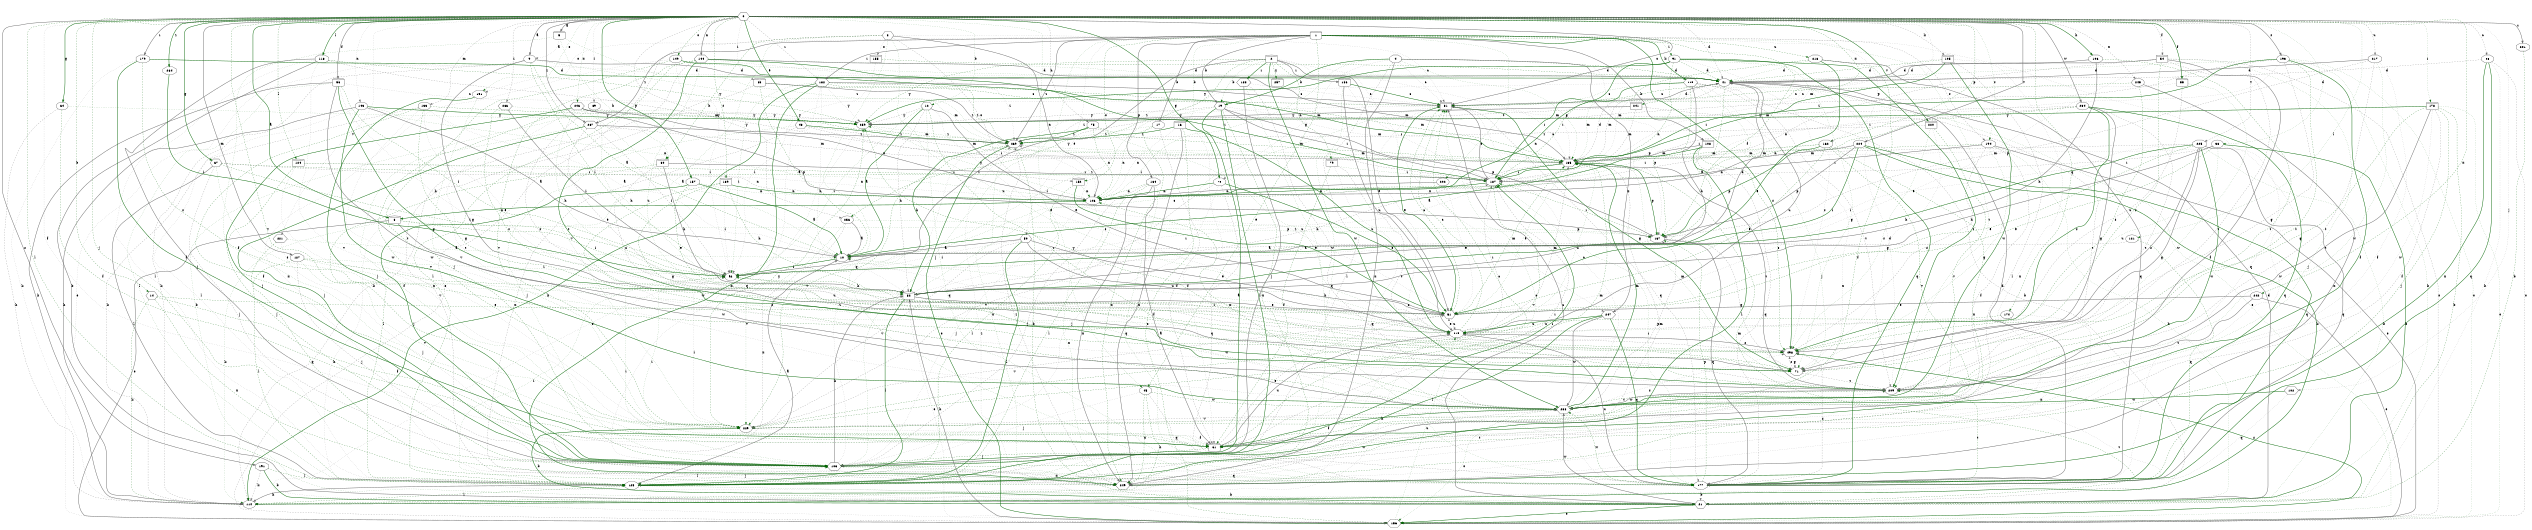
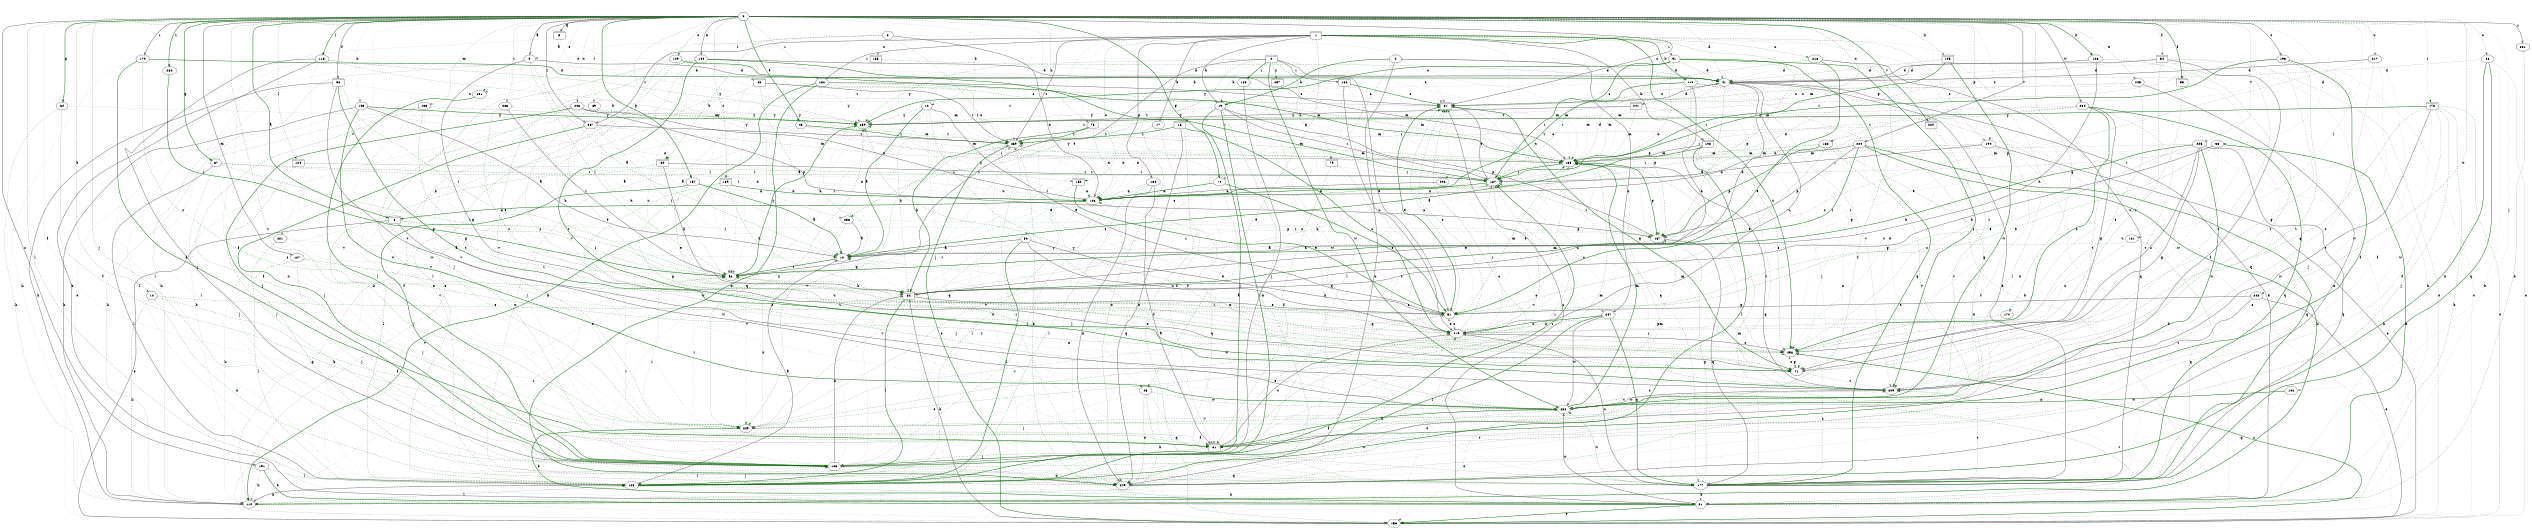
(1567, 116) -> (1567, 116)
(1747, 144) -> (1747, 144)
none -> (783, 185)
(1048, 305) -> (1847, 328)
(2499, 496) -> (2499, 496)
